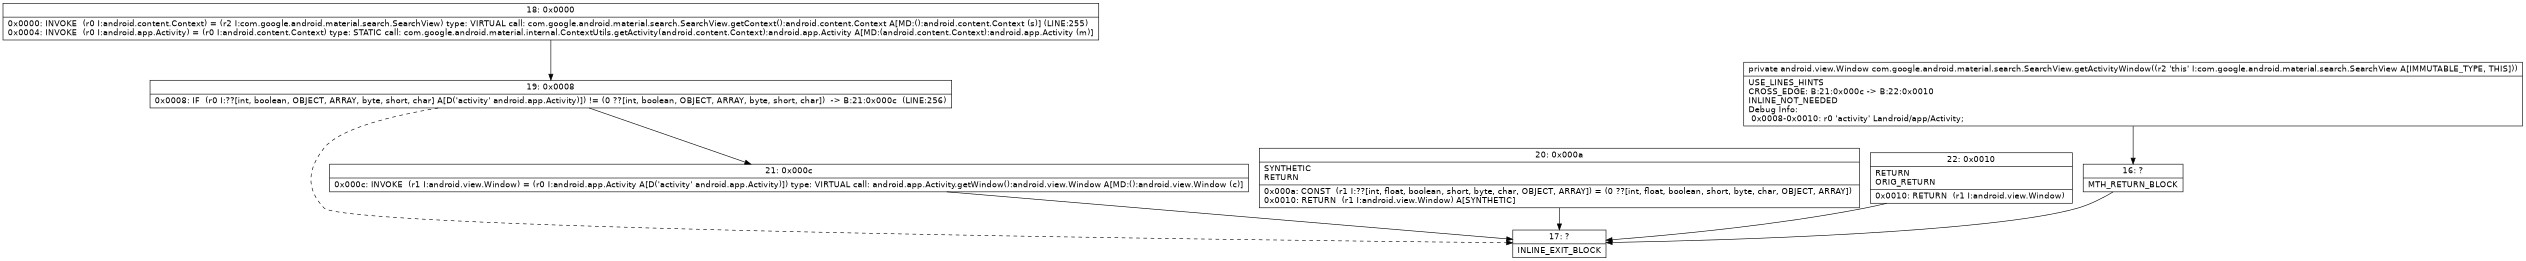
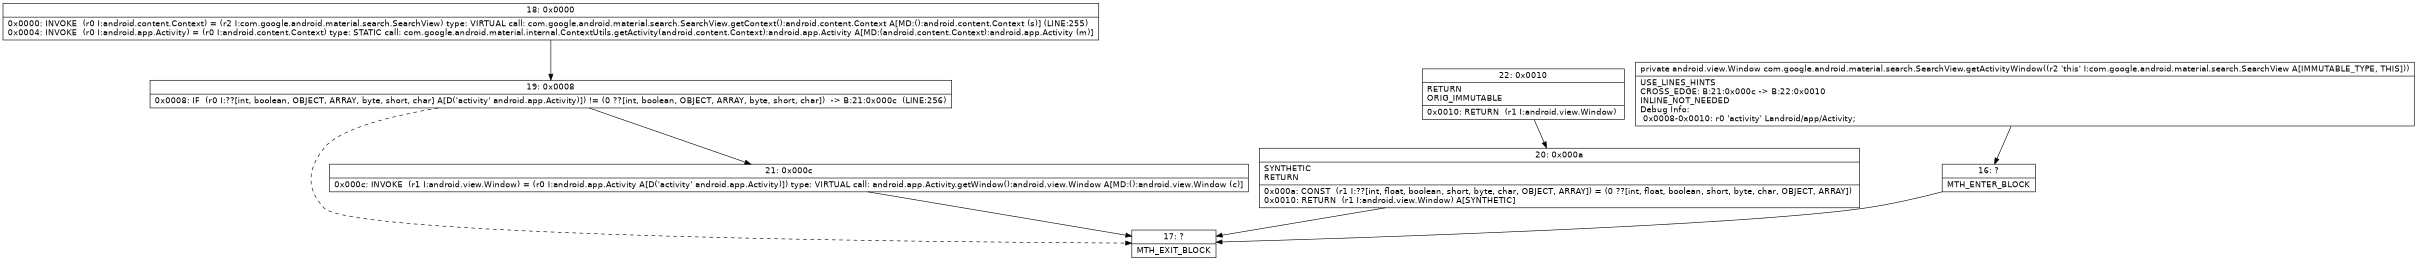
(1906, 182) -> (1465, 98)
(2133, 185) -> (1989, 185)
(1750, 226) -> (1539, 131)
(1559, 250) -> (1174, 250)
